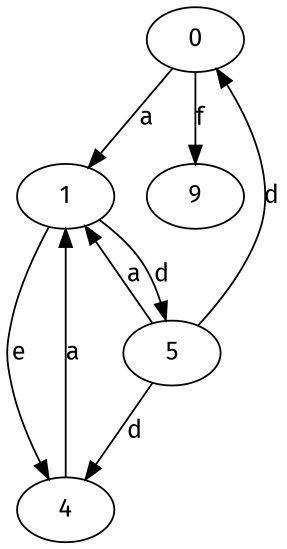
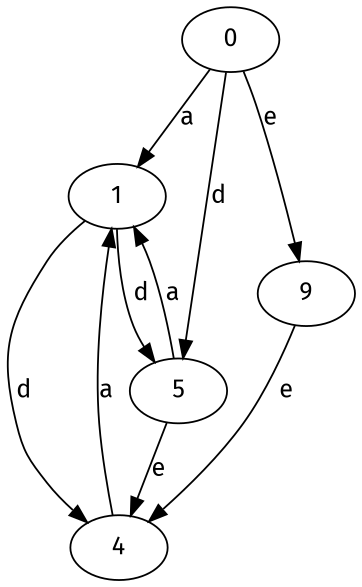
(200, 118) -> (270, 118)
(264, 211) -> (206, 206)
(19, 353) -> (24, 391)
none -> (241, 426)
(135, 431) -> (159, 469)
